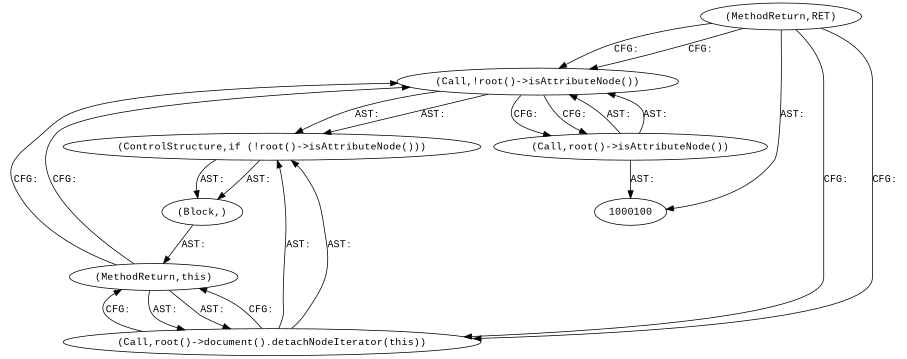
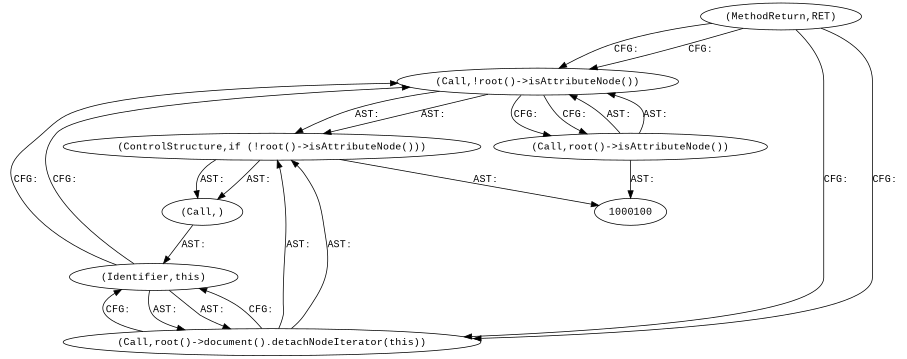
(777, 152) -> (466, 182)
(202, 212) -> (202, 212)
(154, 277) -> (154, 277)
